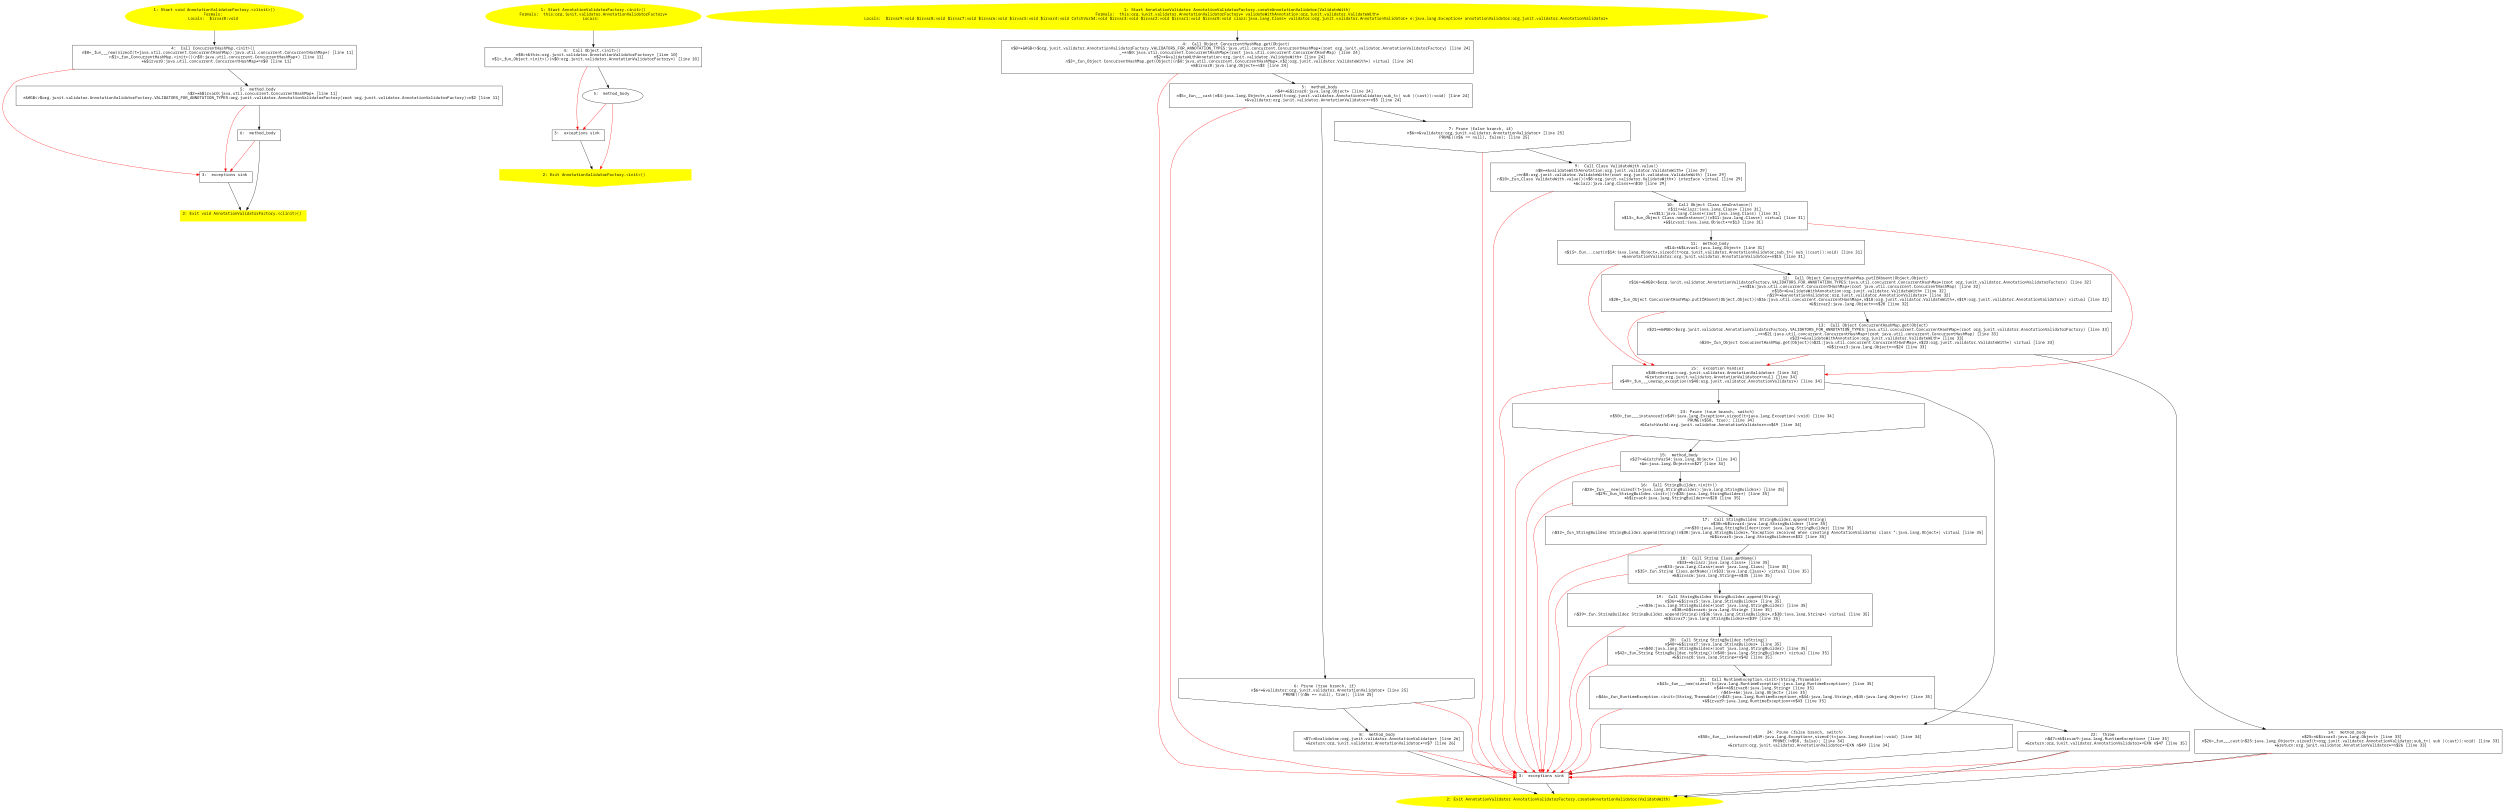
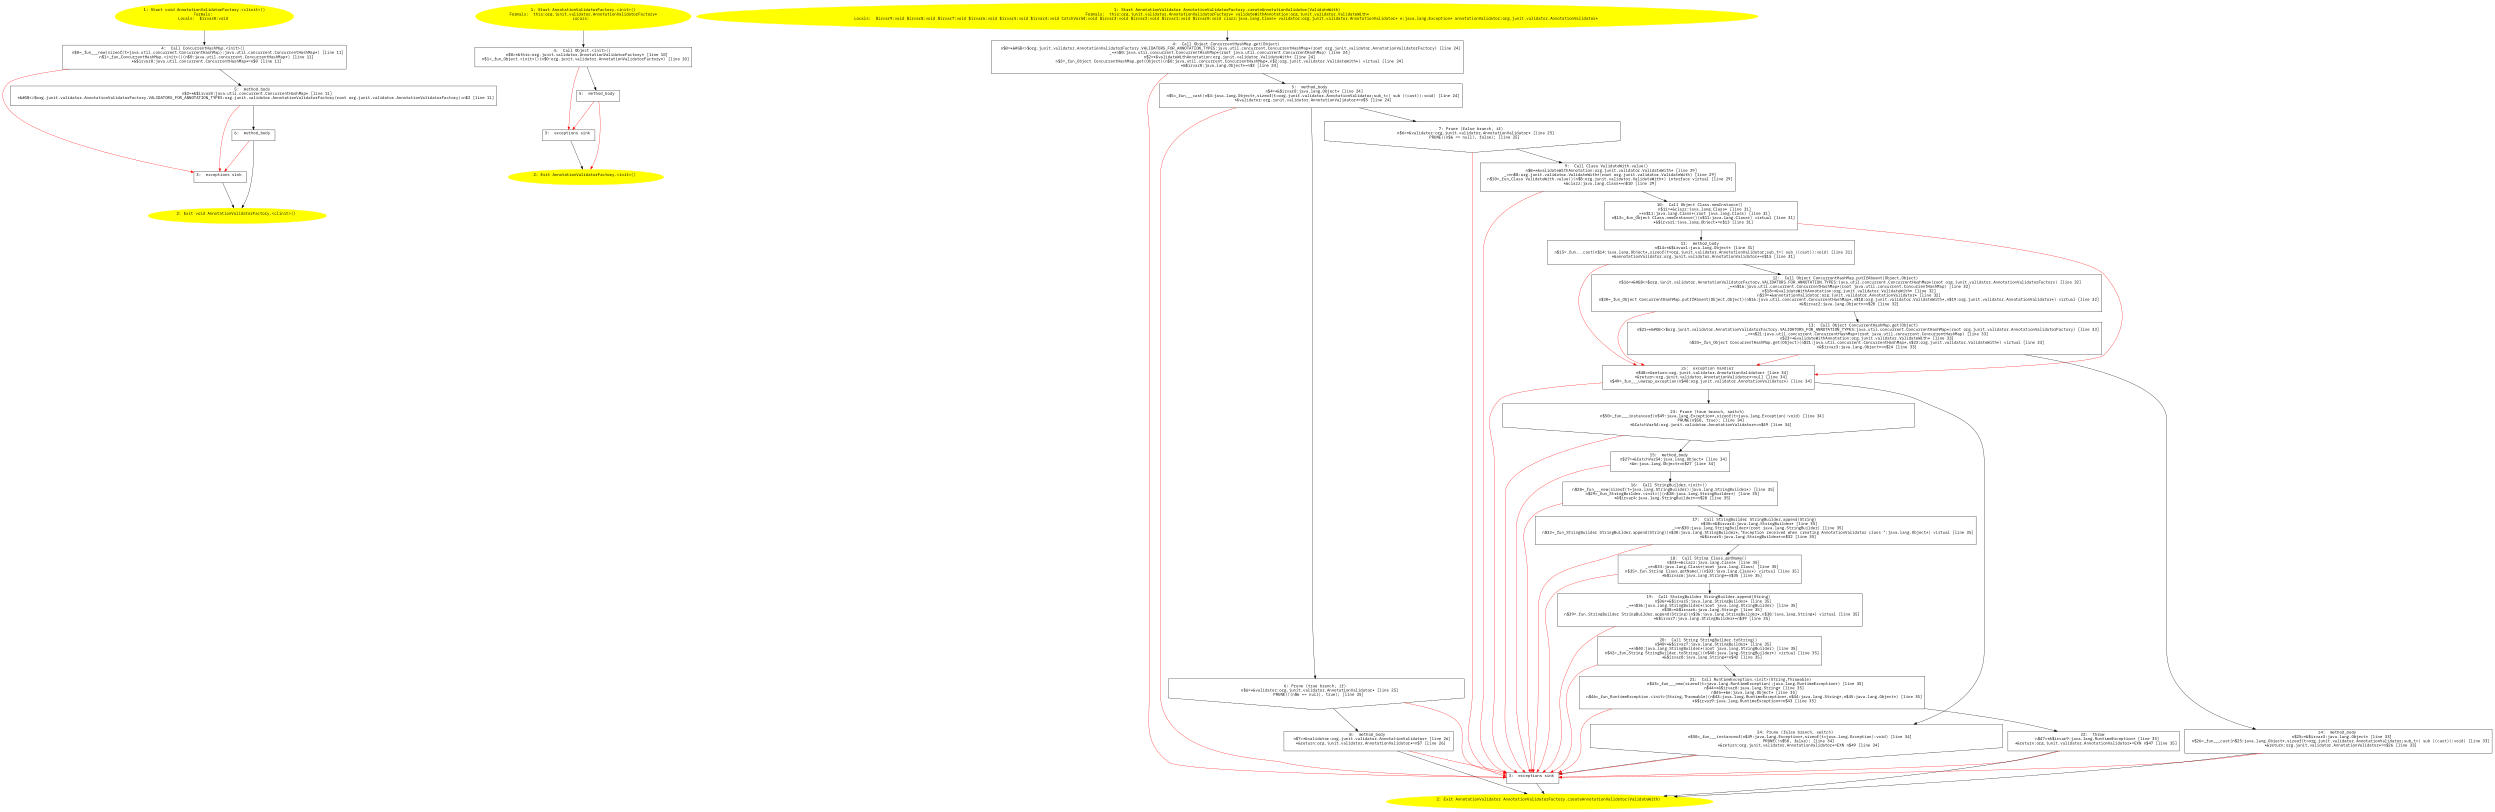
(613, 96) -> (598, 96)
(595, 177) -> (586, 177)
(243, 216) -> (237, 216)
